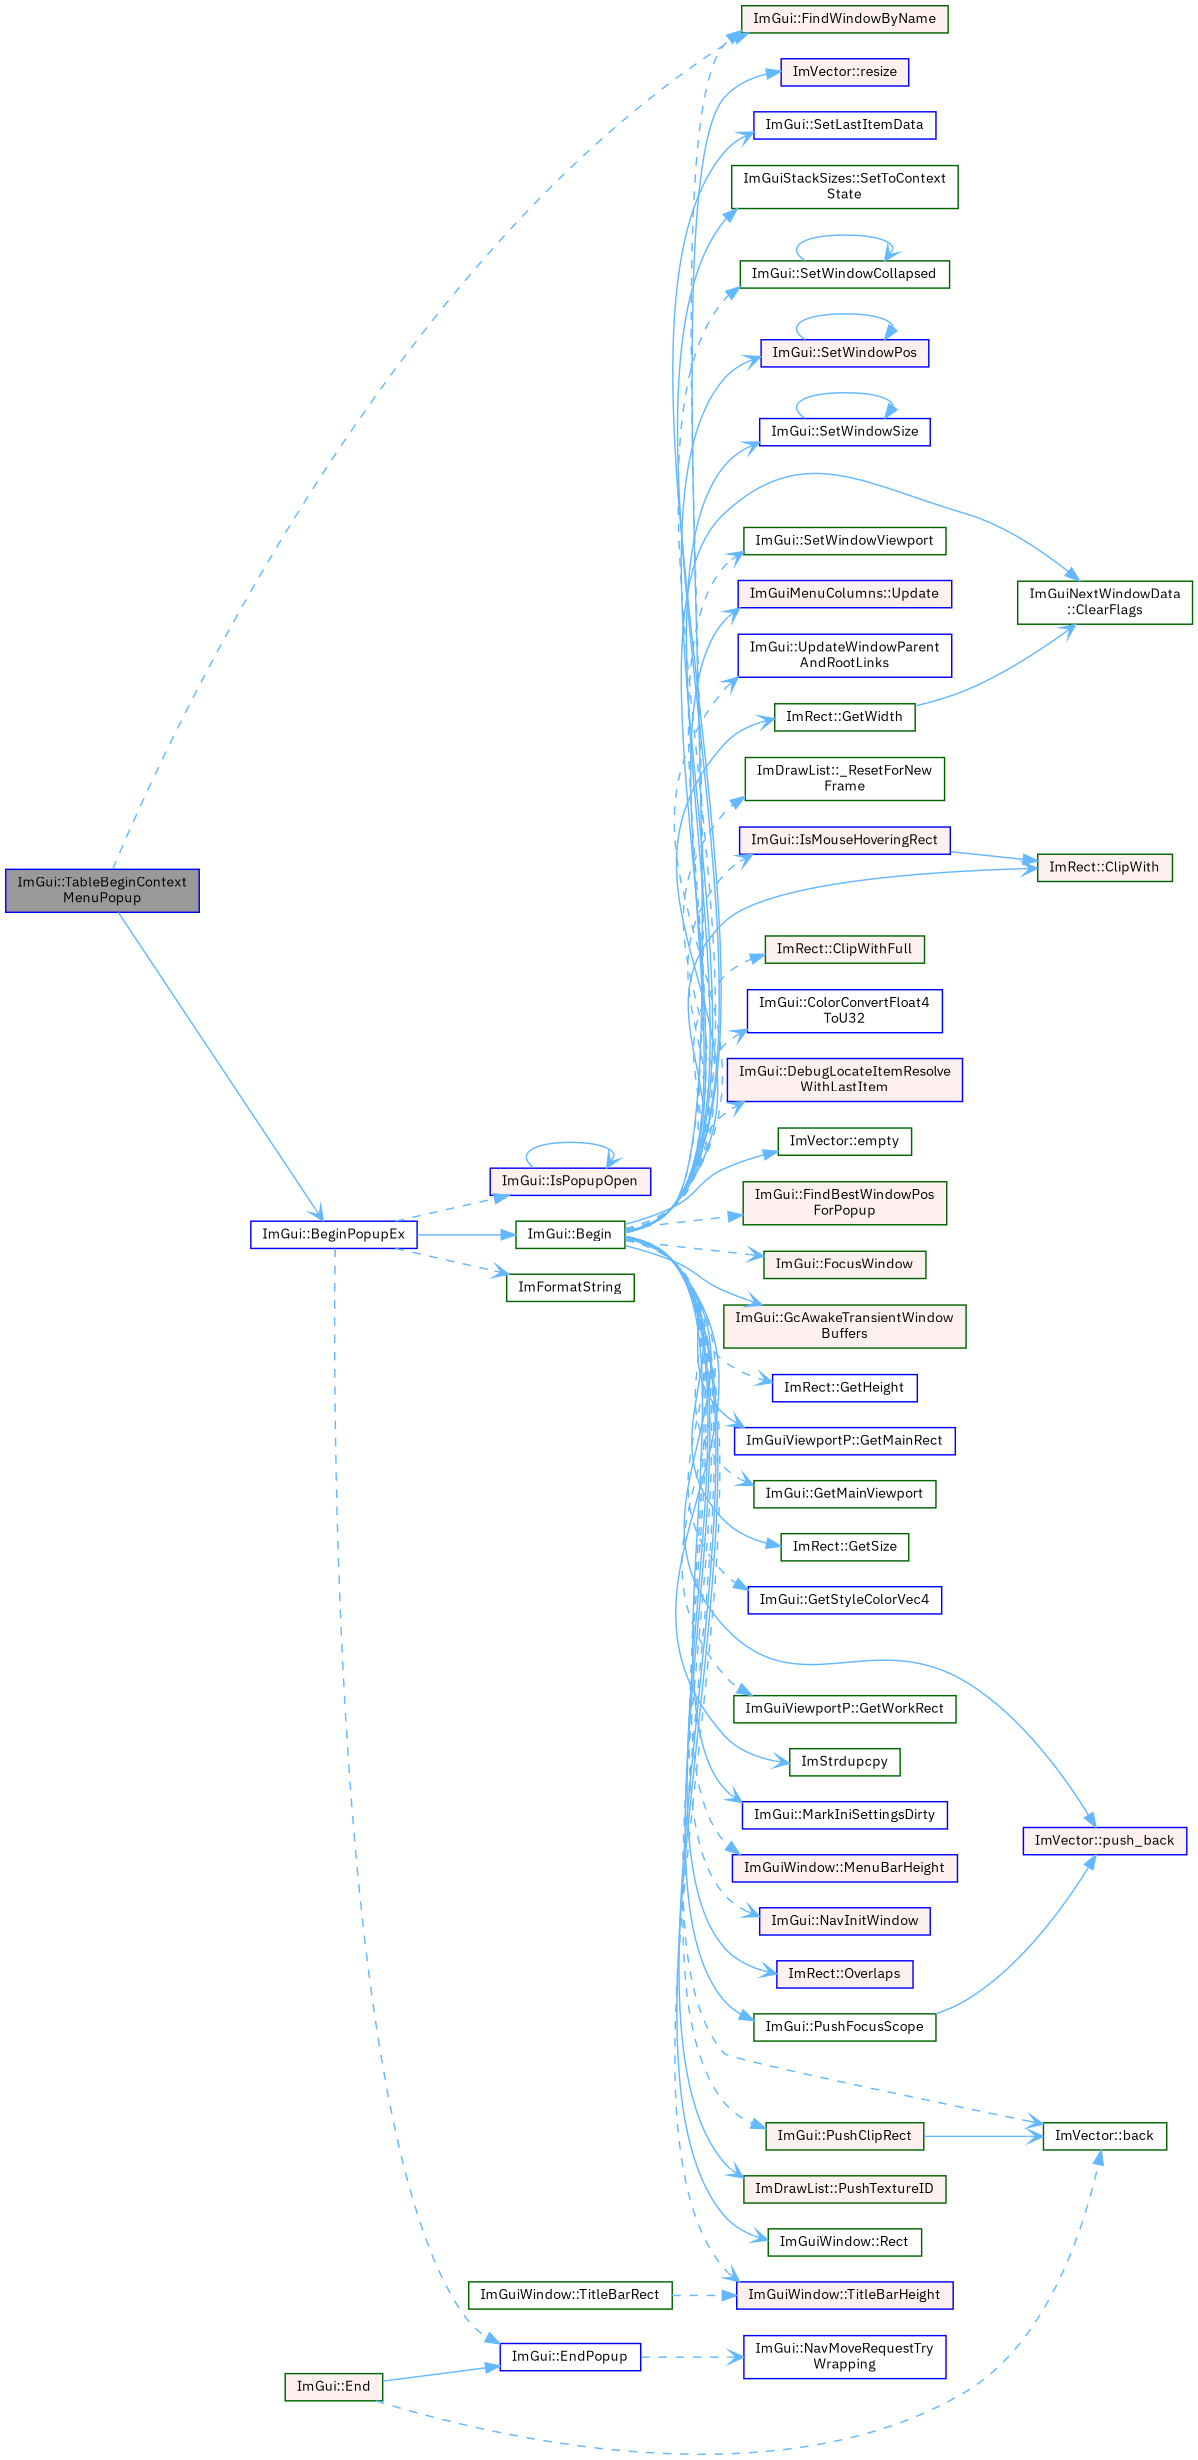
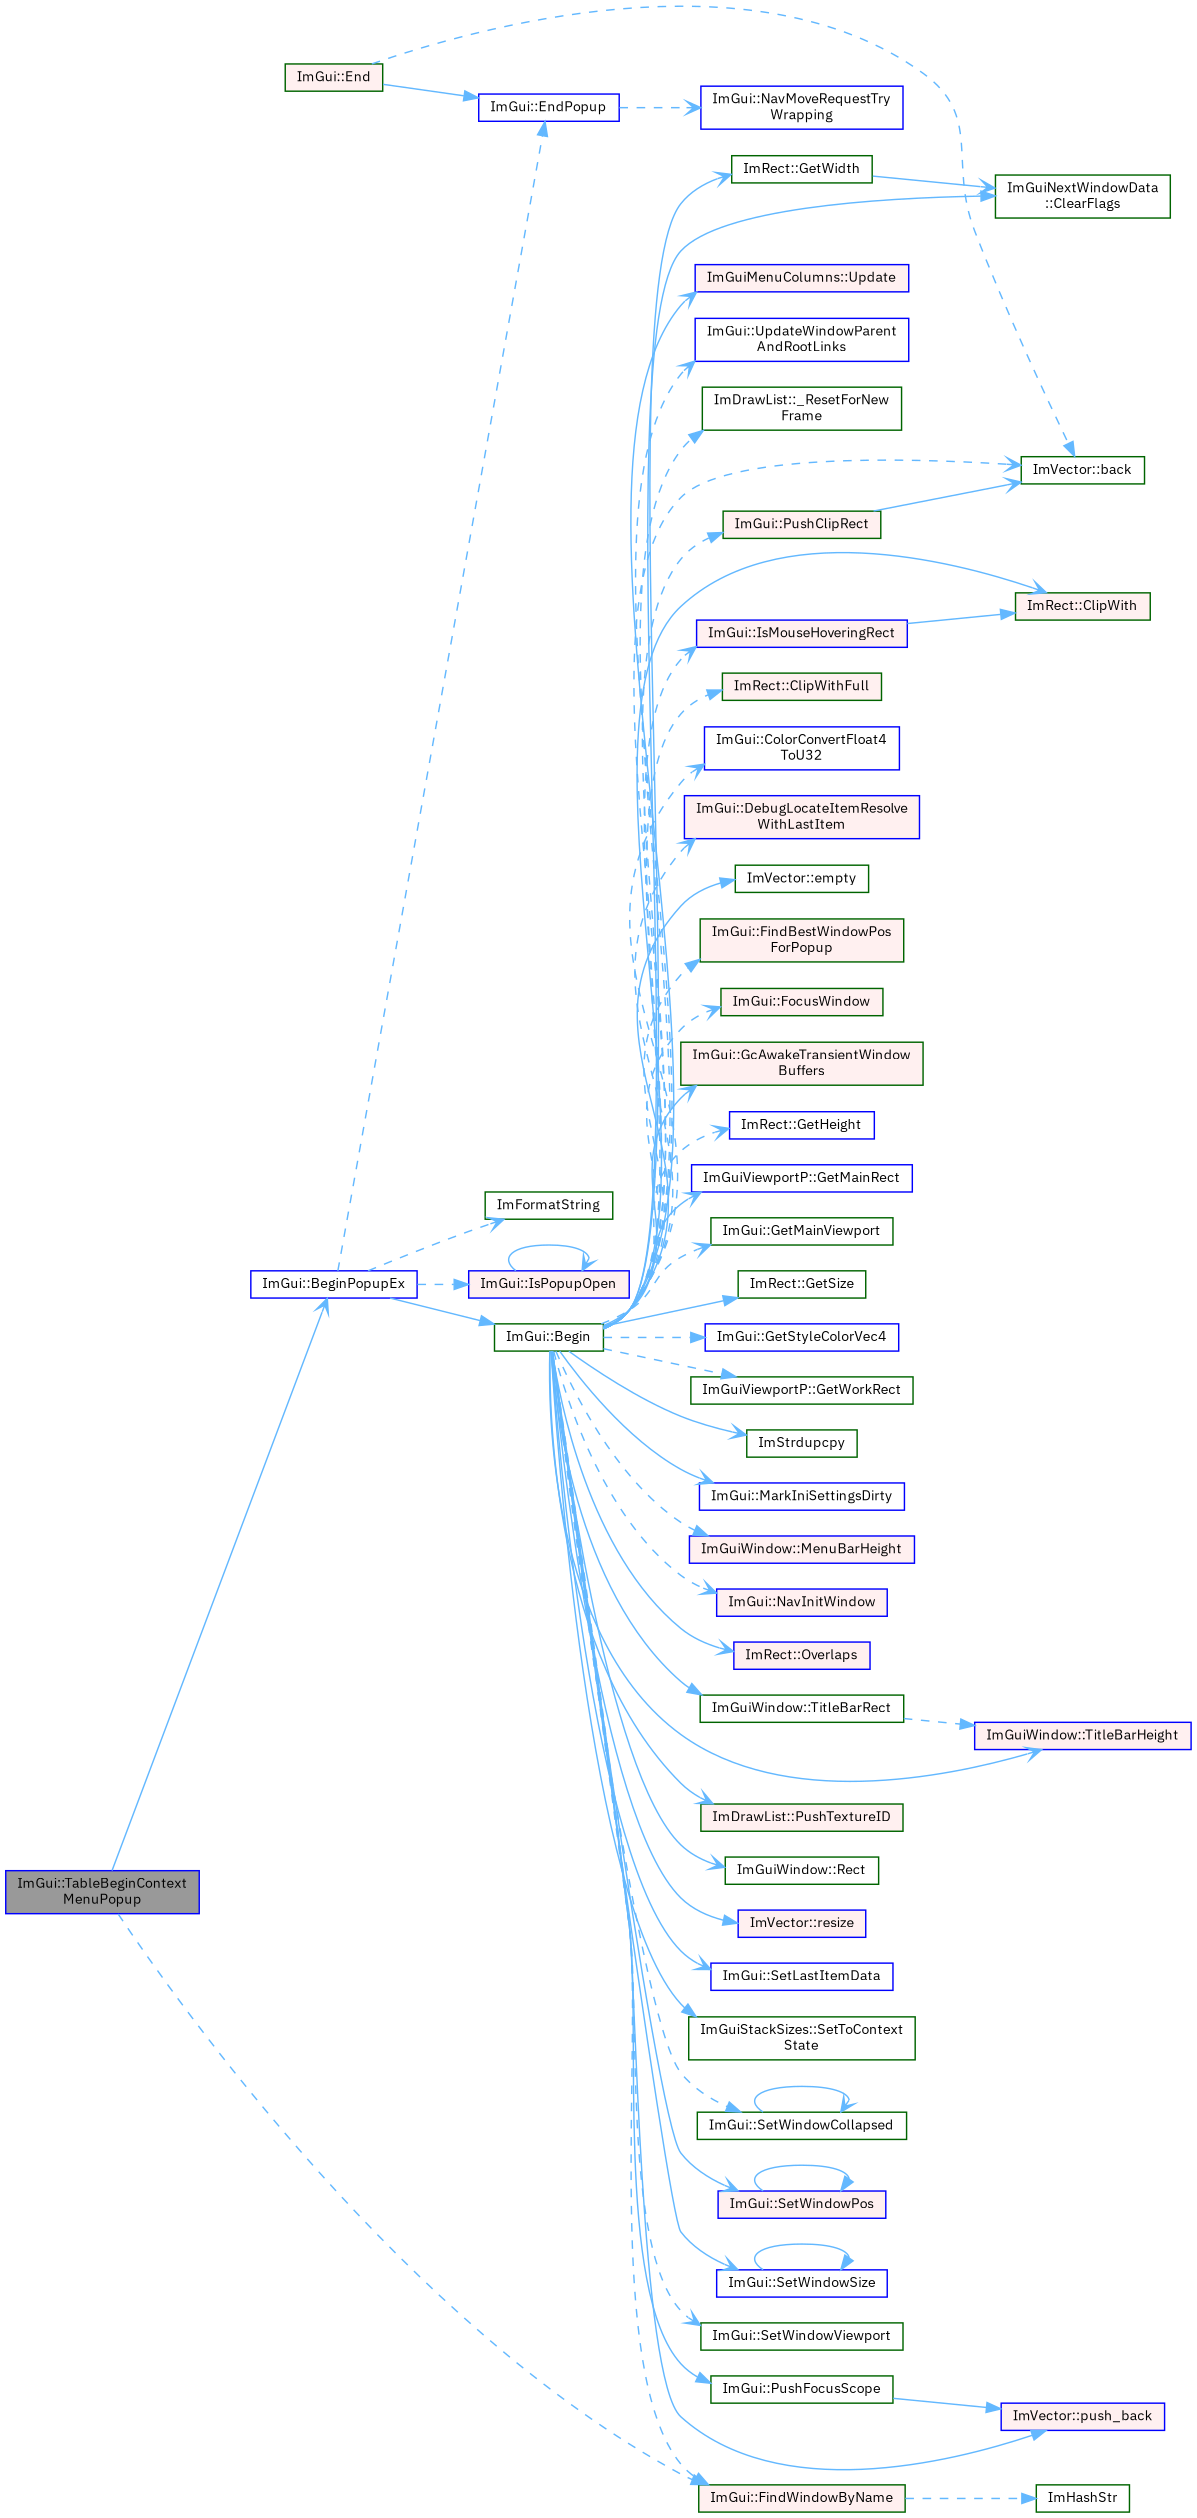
none -> (589, 1533)
(700, 1741) -> (659, 1713)
none -> (1083, 2498)
